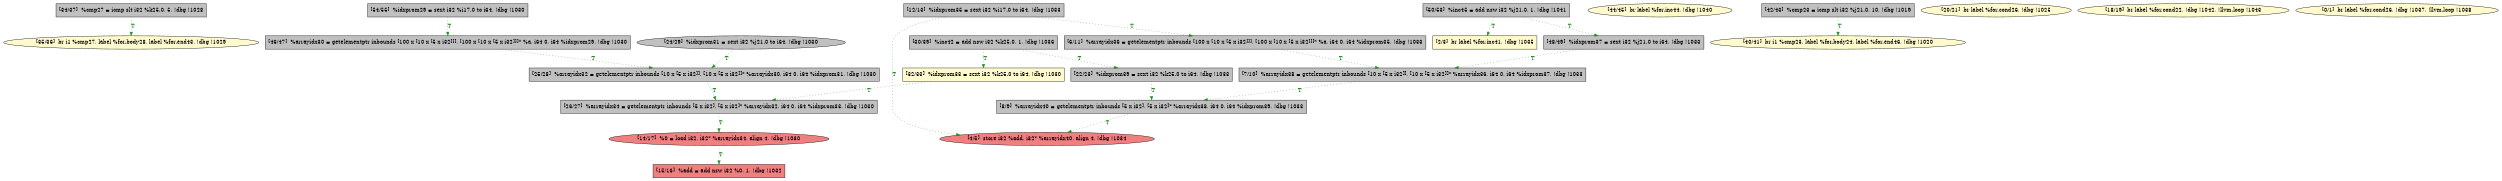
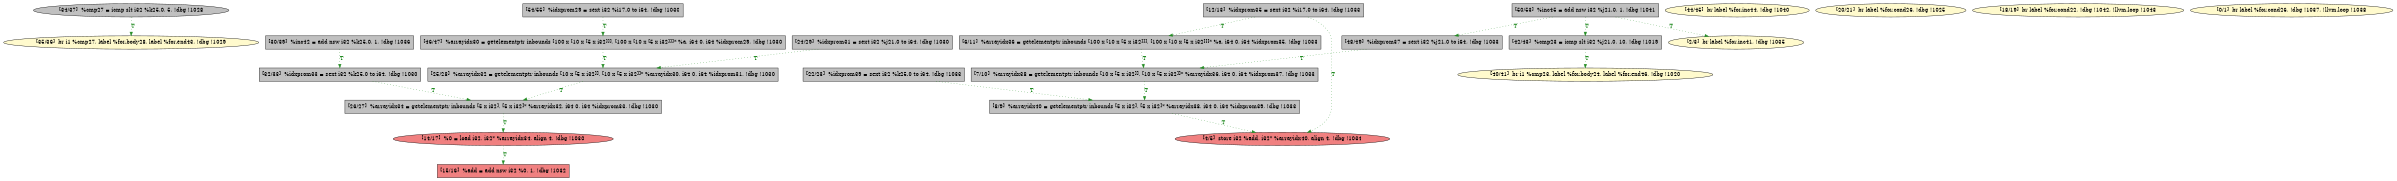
(131, 10) -> (131, 10)
none -> (1585, 25)
(741, 42) -> (872, 42)
(1485, 42) -> (1736, 42)
(1066, 58) -> none
(983, 75) -> (340, 75)
